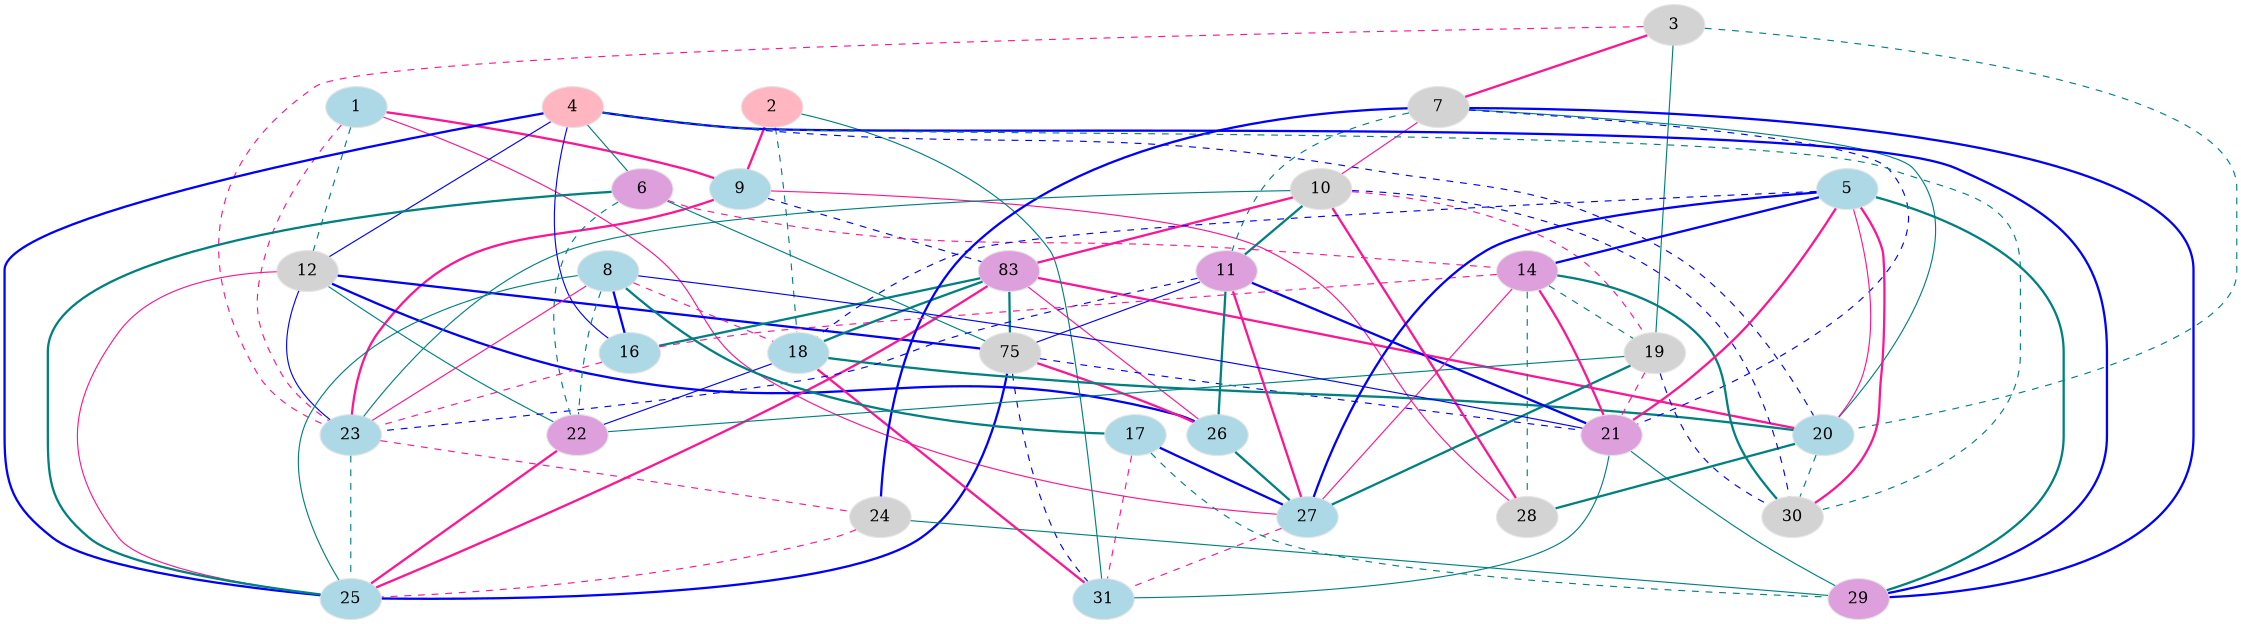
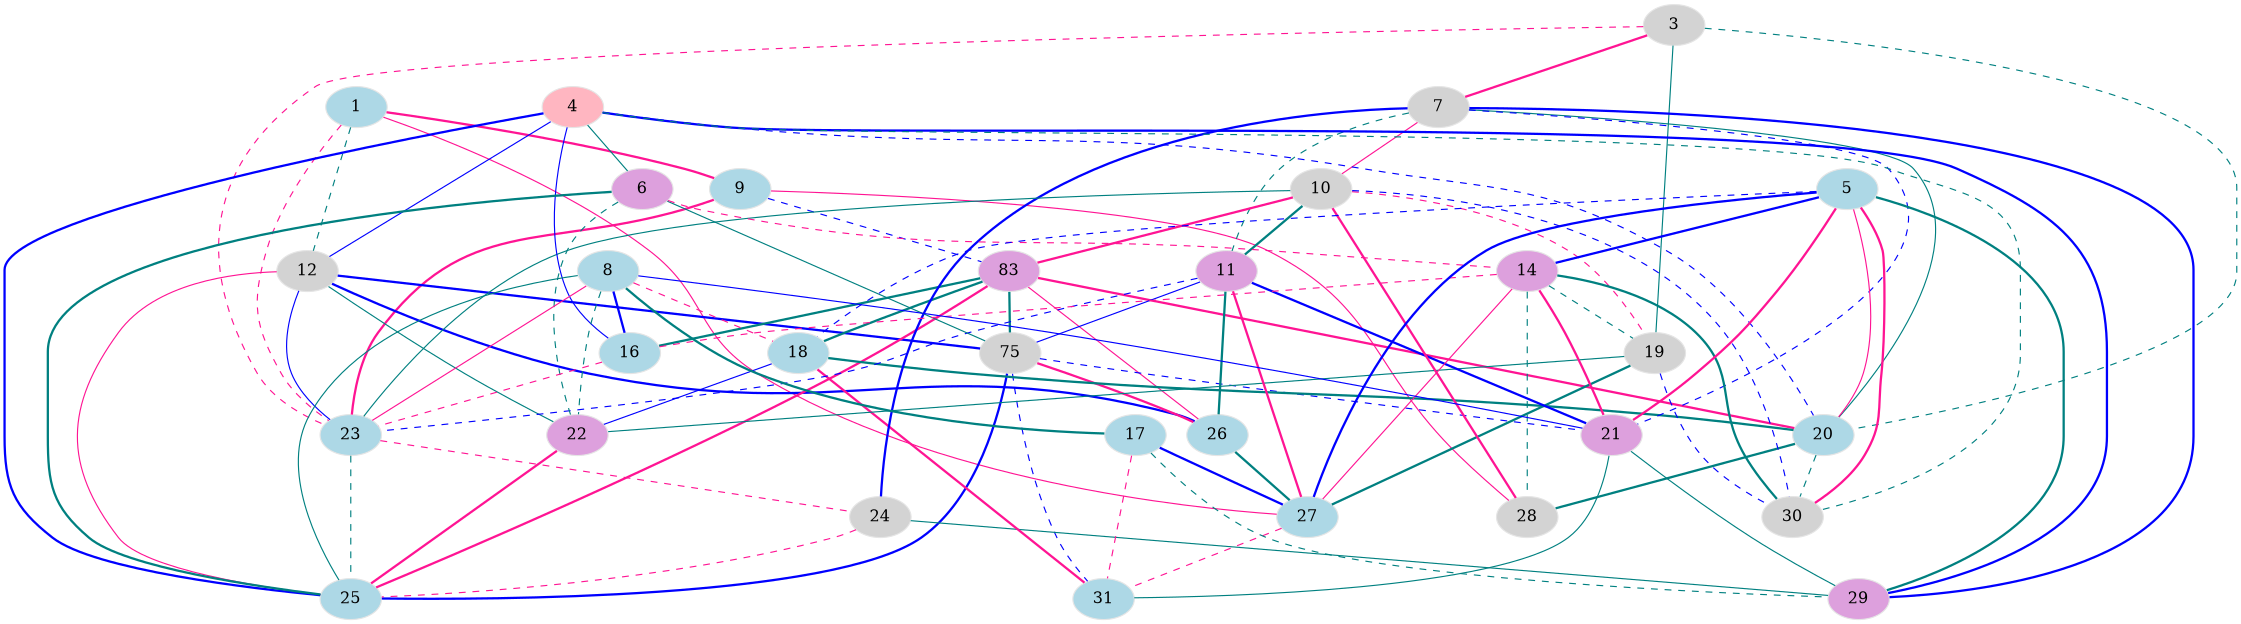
(772, 107) -> none
(1636, 389) -> none
